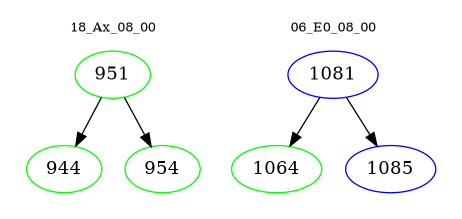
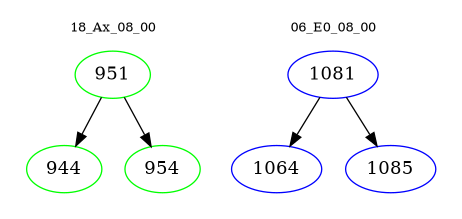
(277, 169) -> (277, 169)
